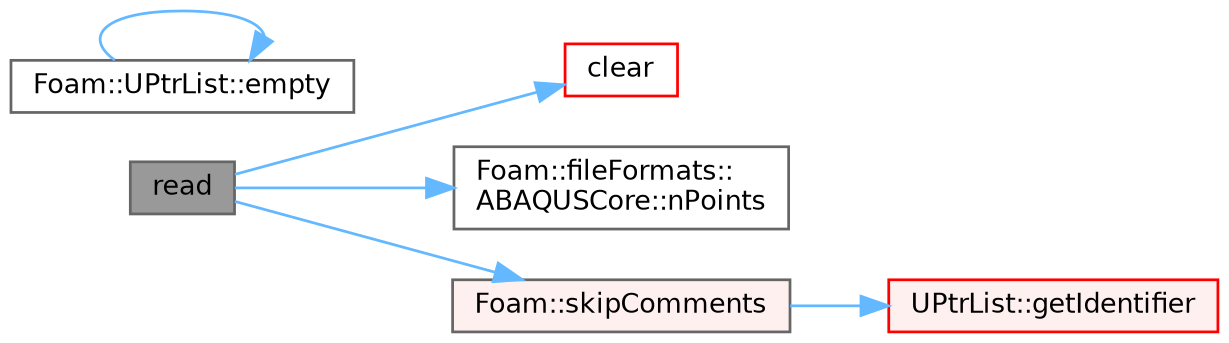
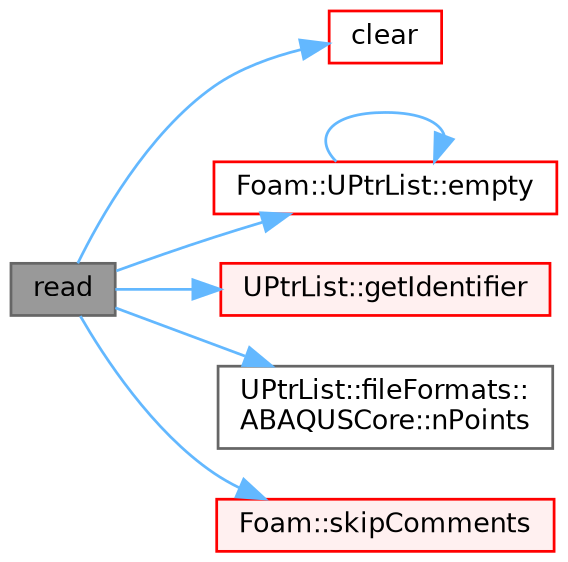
(182, 86) -> (385, 188)
(621, 188) -> (385, 407)
none -> (189, 245)
(621, 306) -> (385, 525)
(826, 306) -> (154, 289)
